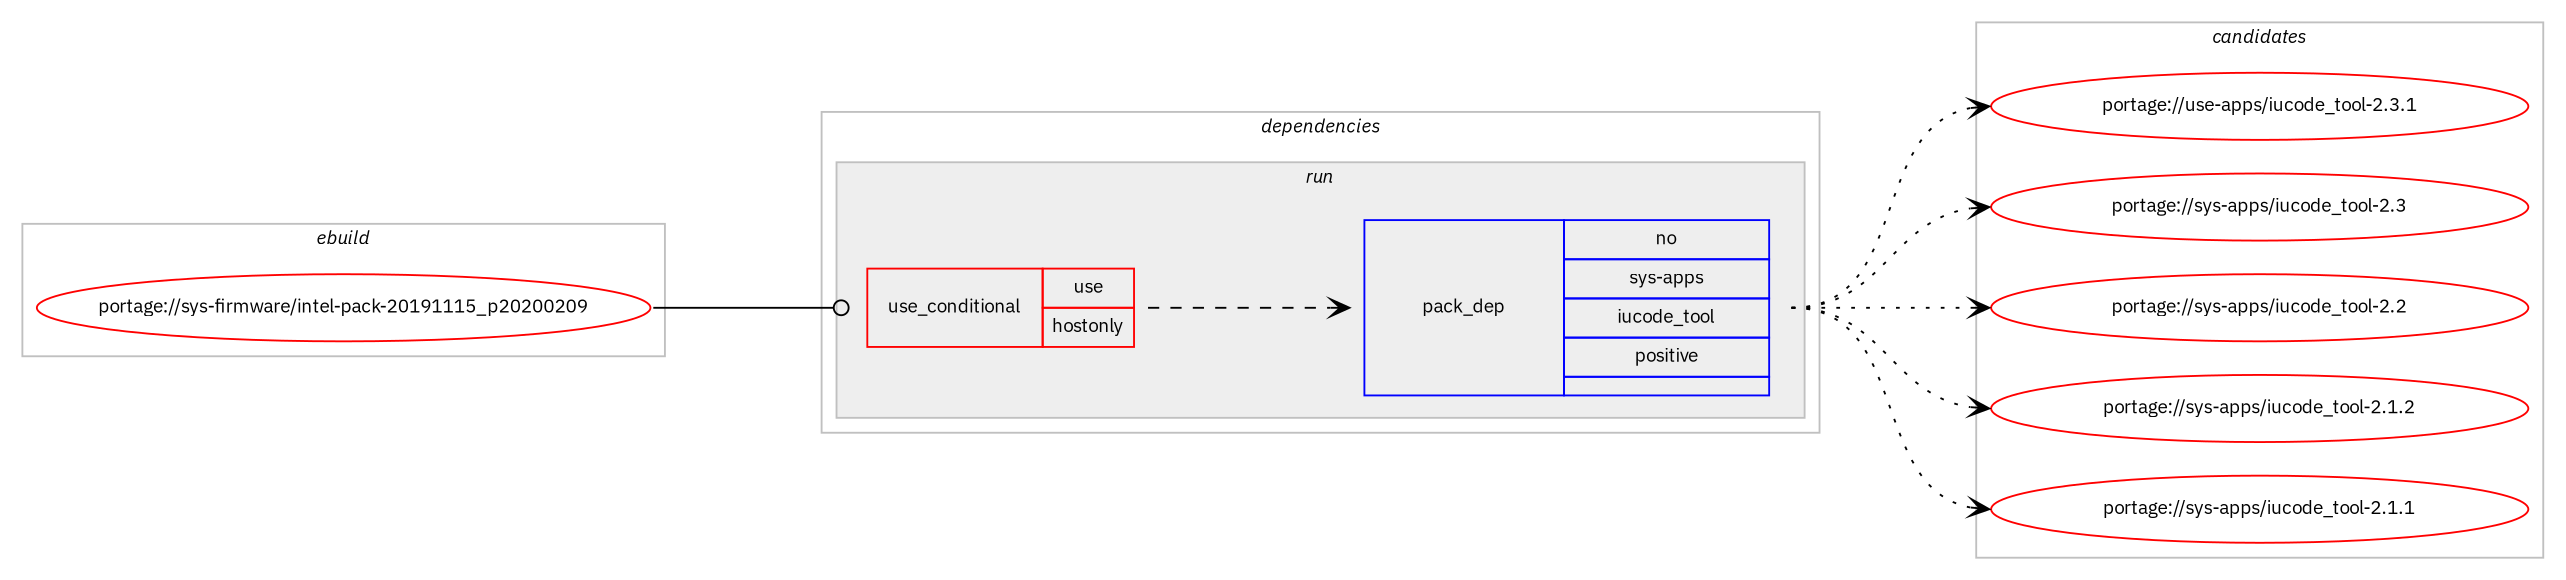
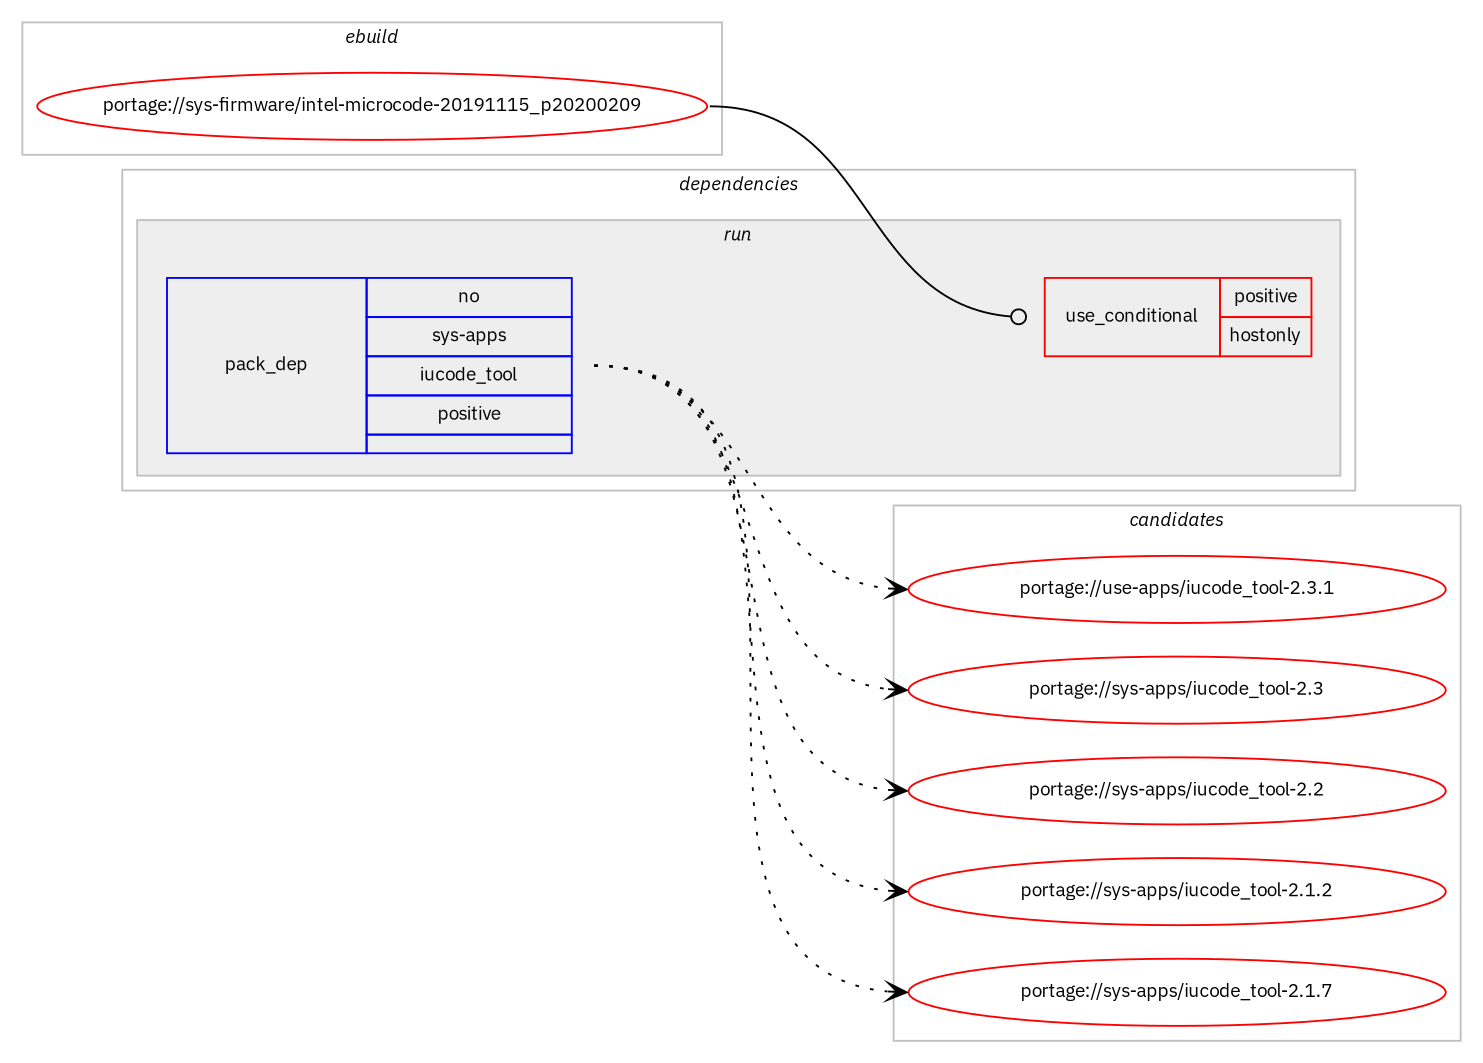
(1088, 287) -> (1266, 297)
(344, 308) -> (372, 106)
(1239, 308) -> none
(2260, 509) -> (1177, 992)
